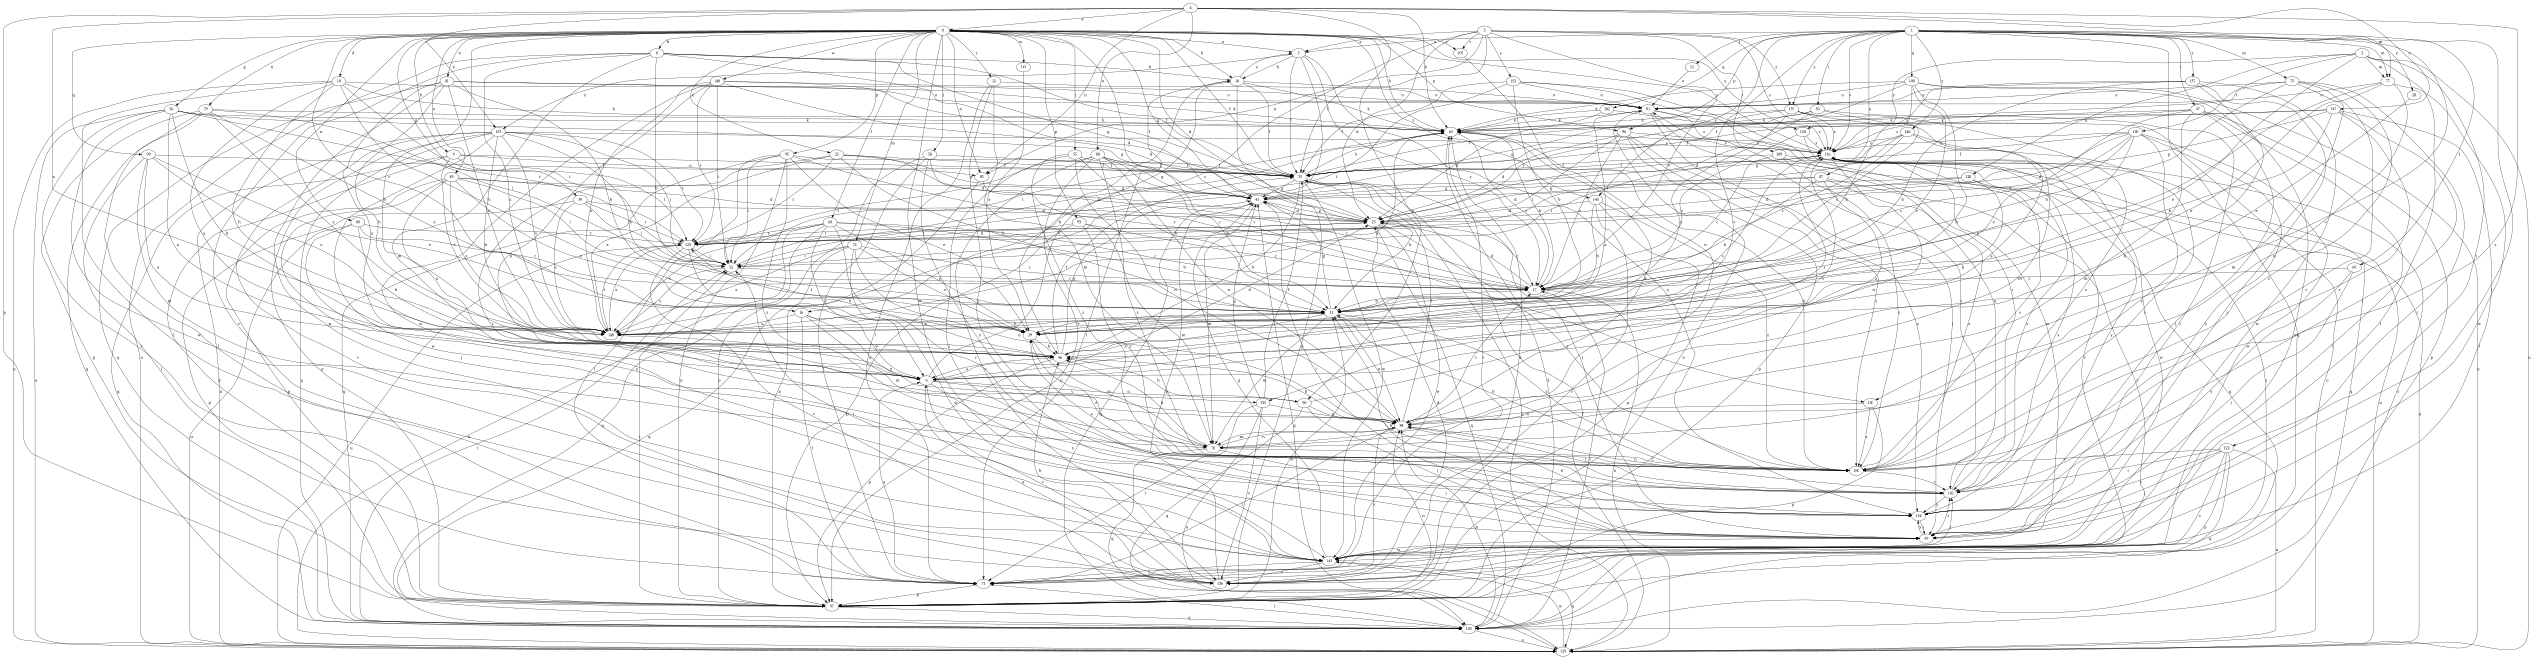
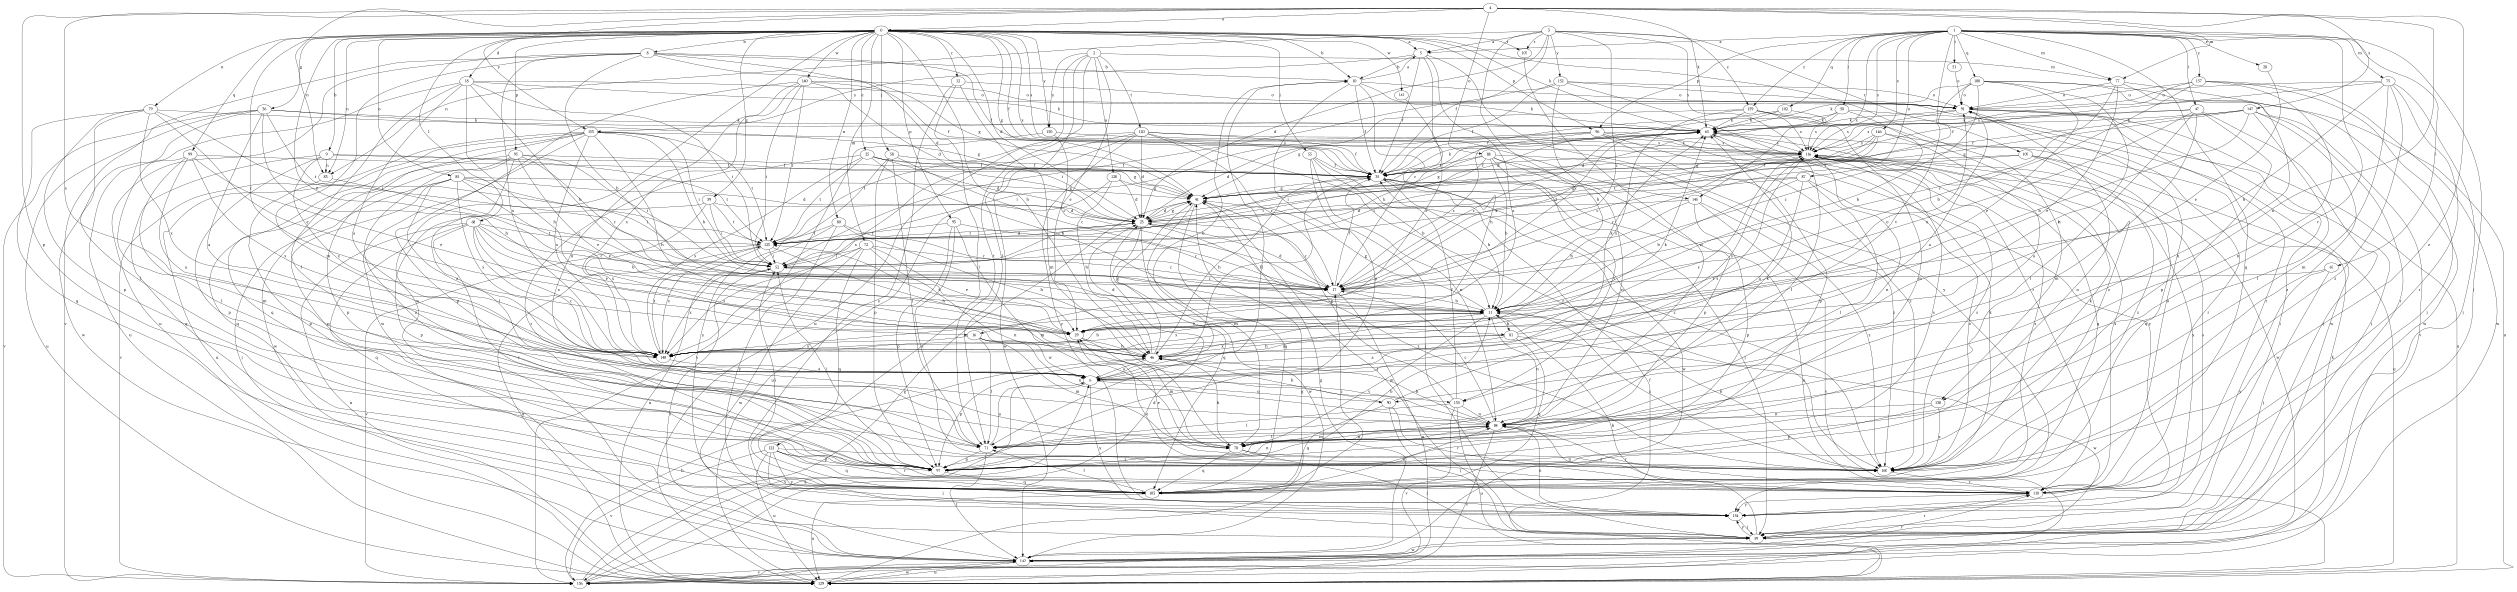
(1428, 263) -> (1351, 226)
(771, 286) -> (1502, 320)
(991, 381) -> (1607, 293)
(1141, 571) -> (958, 510)
